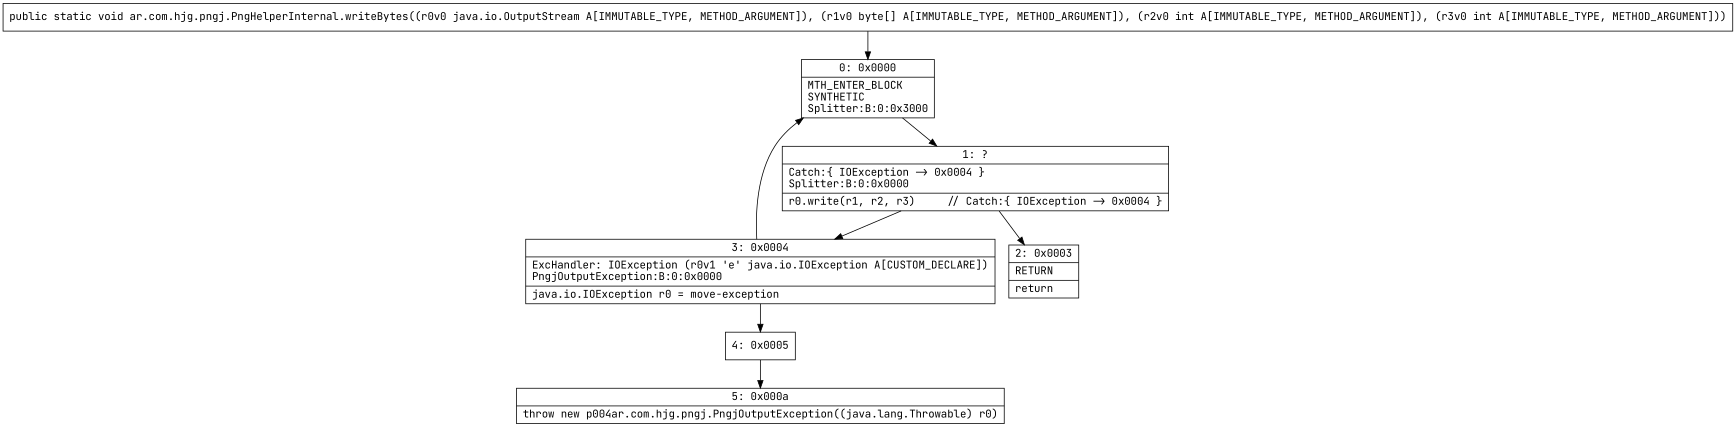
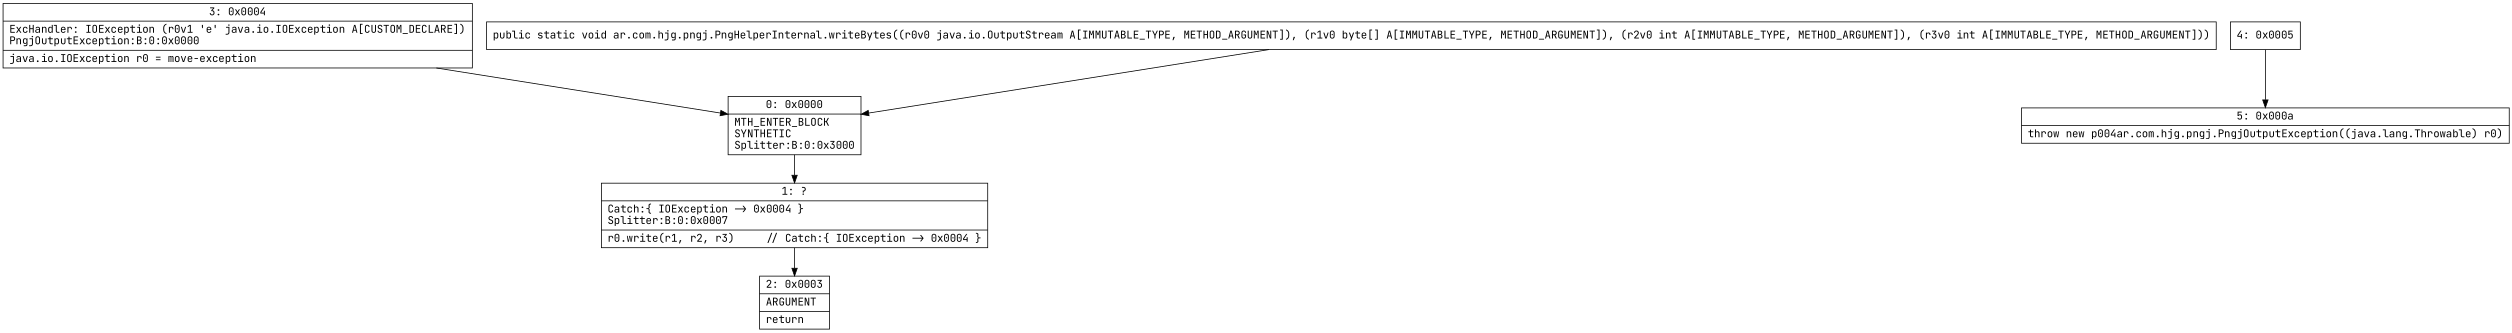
(849, 184) -> (668, 221)
(871, 224) -> none
(1034, 271) -> (791, 302)
(760, 314) -> none
